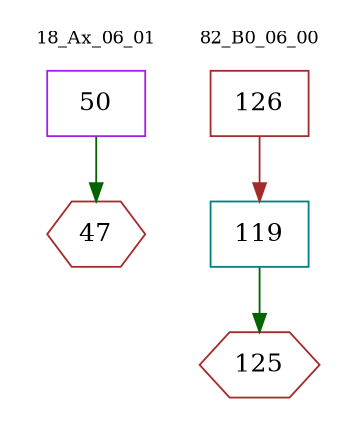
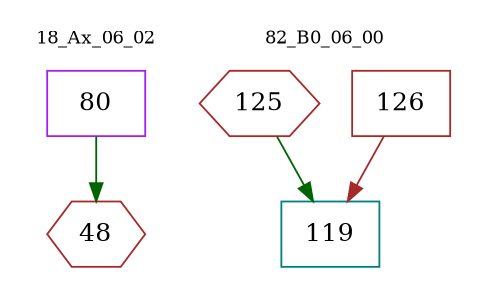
(96, 39) -> (96, 39)
(96, 103) -> (96, 103)
(96, 234) -> (96, 234)
(260, 291) -> (291, 161)
